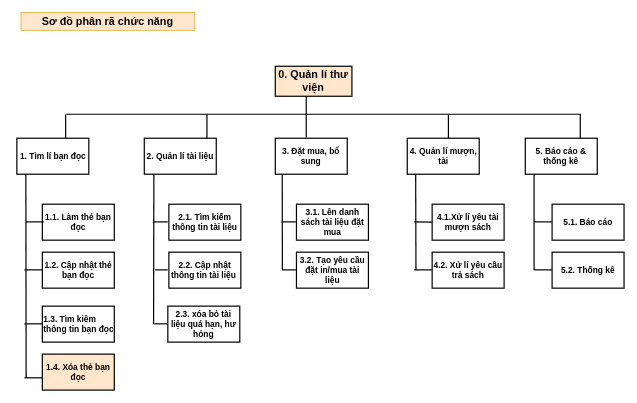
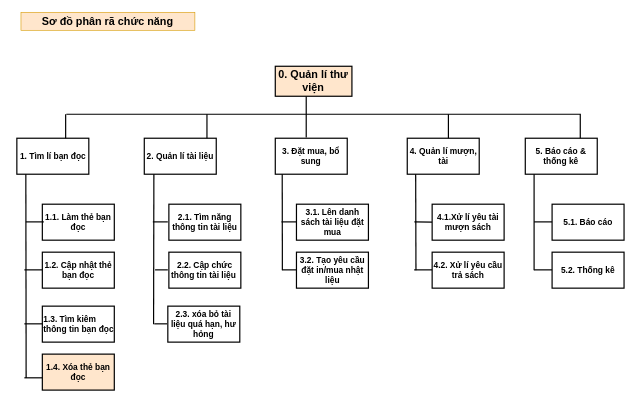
(205, 222) -> (205, 222)
(205, 270) -> (205, 270)
(333, 270) -> (333, 270)
